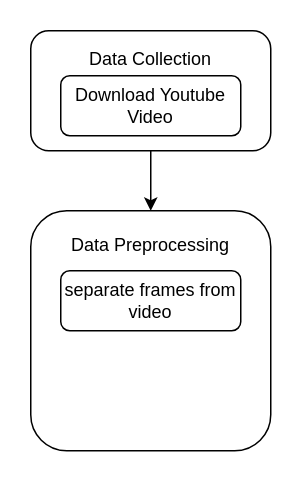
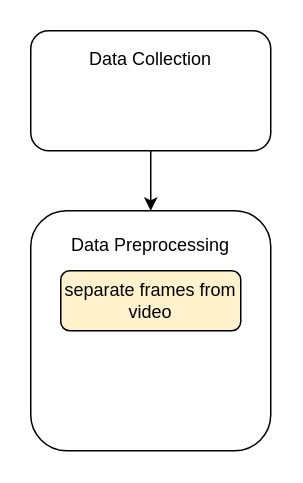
(151, 106) -> none
(151, 301) -> (151, 301)
